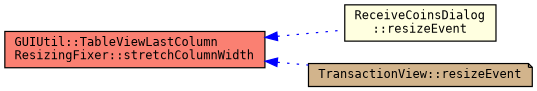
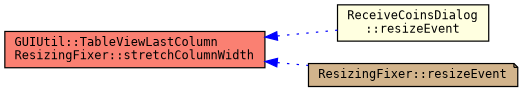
(420, 75) -> (413, 75)
